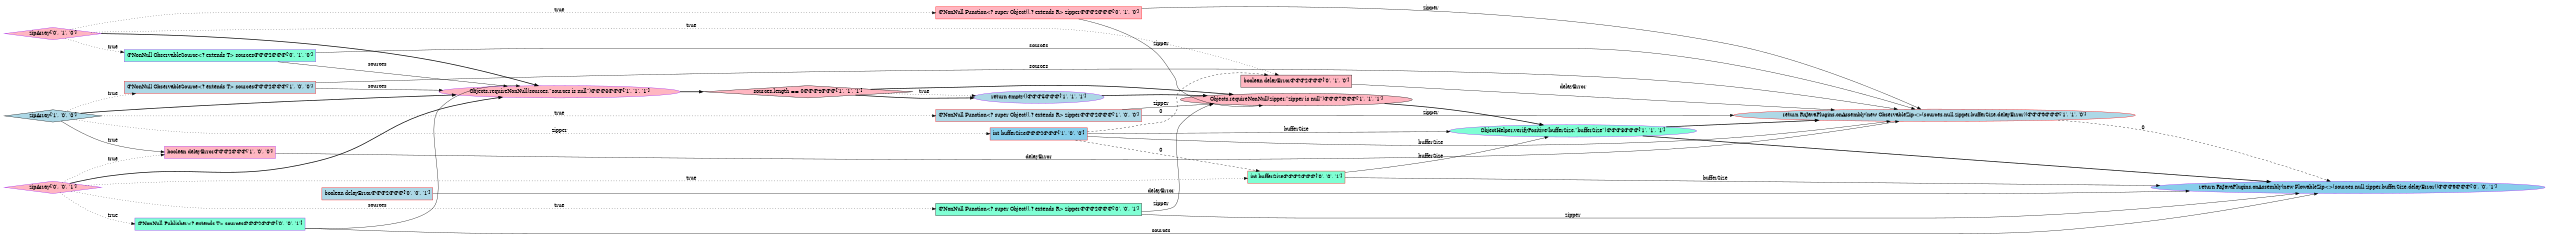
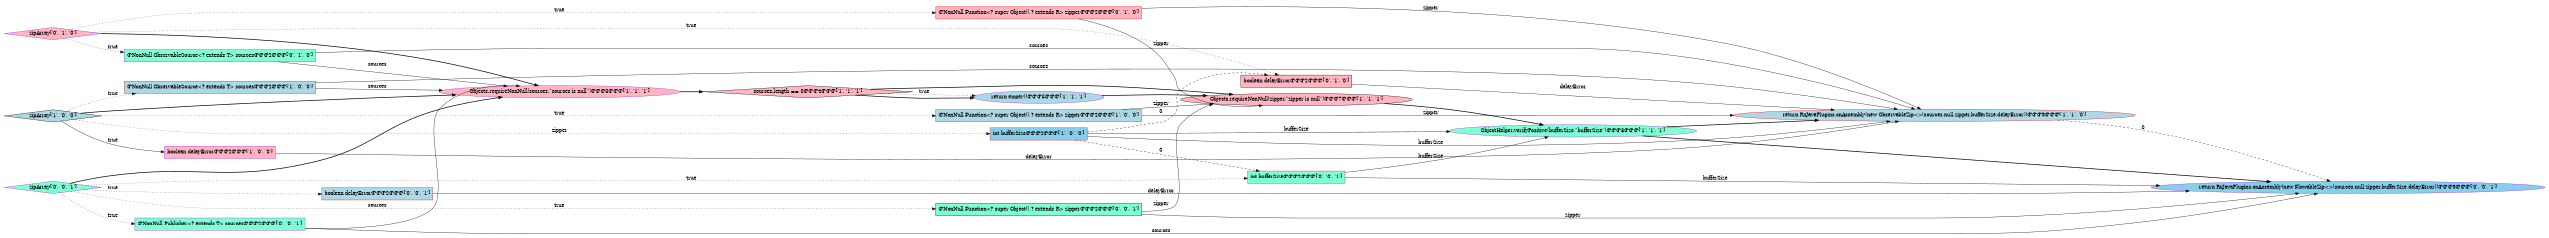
(110, 163) -> (201, 193)
(53, 187) -> (53, 187)
